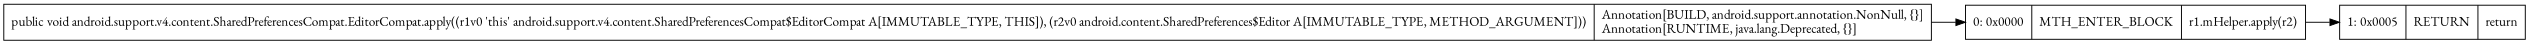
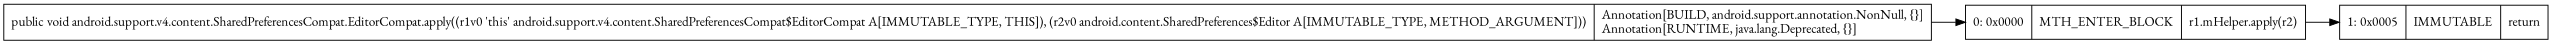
(2442, 22) -> (2453, 22)
